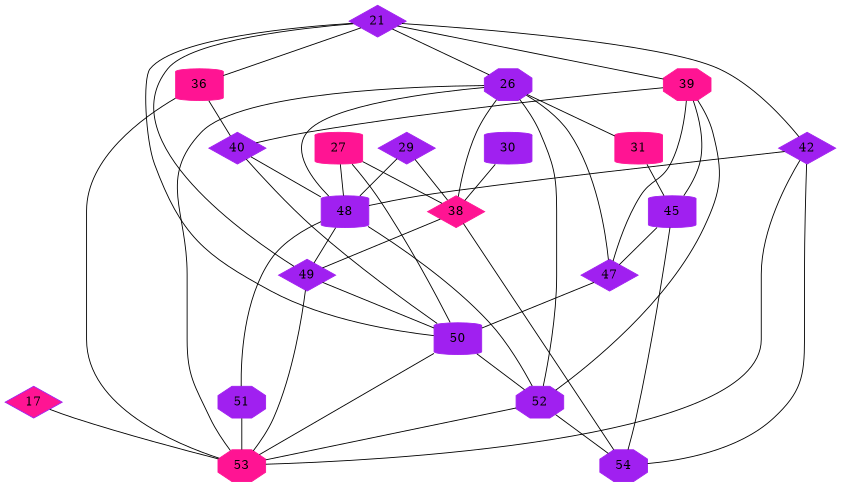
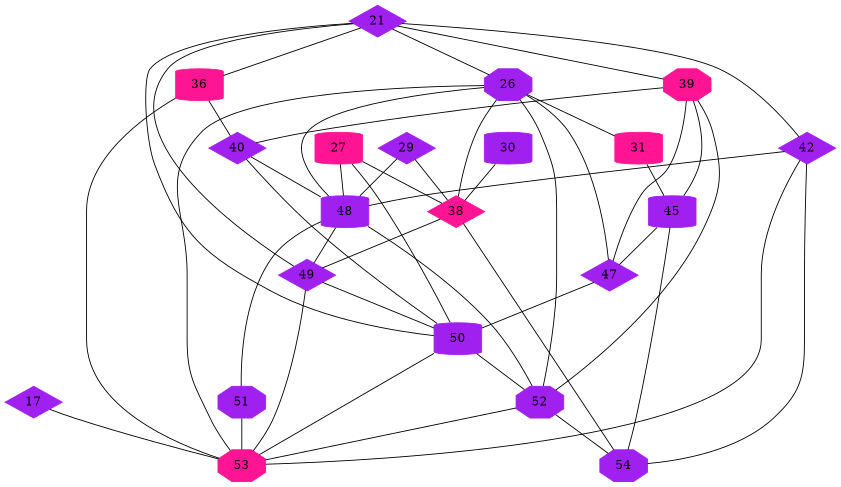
(34, 402) -> (34, 402)
